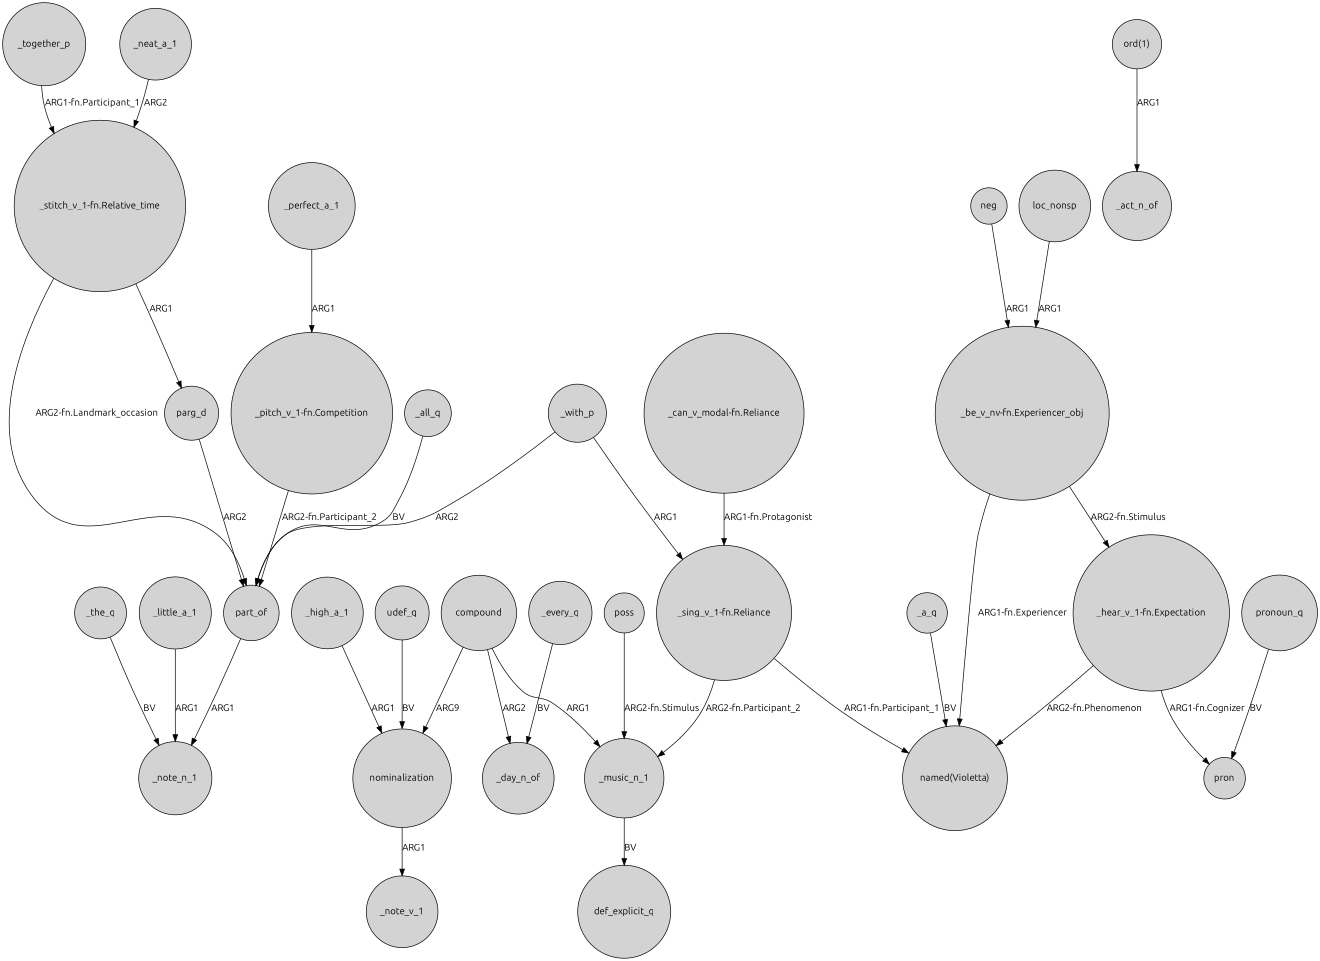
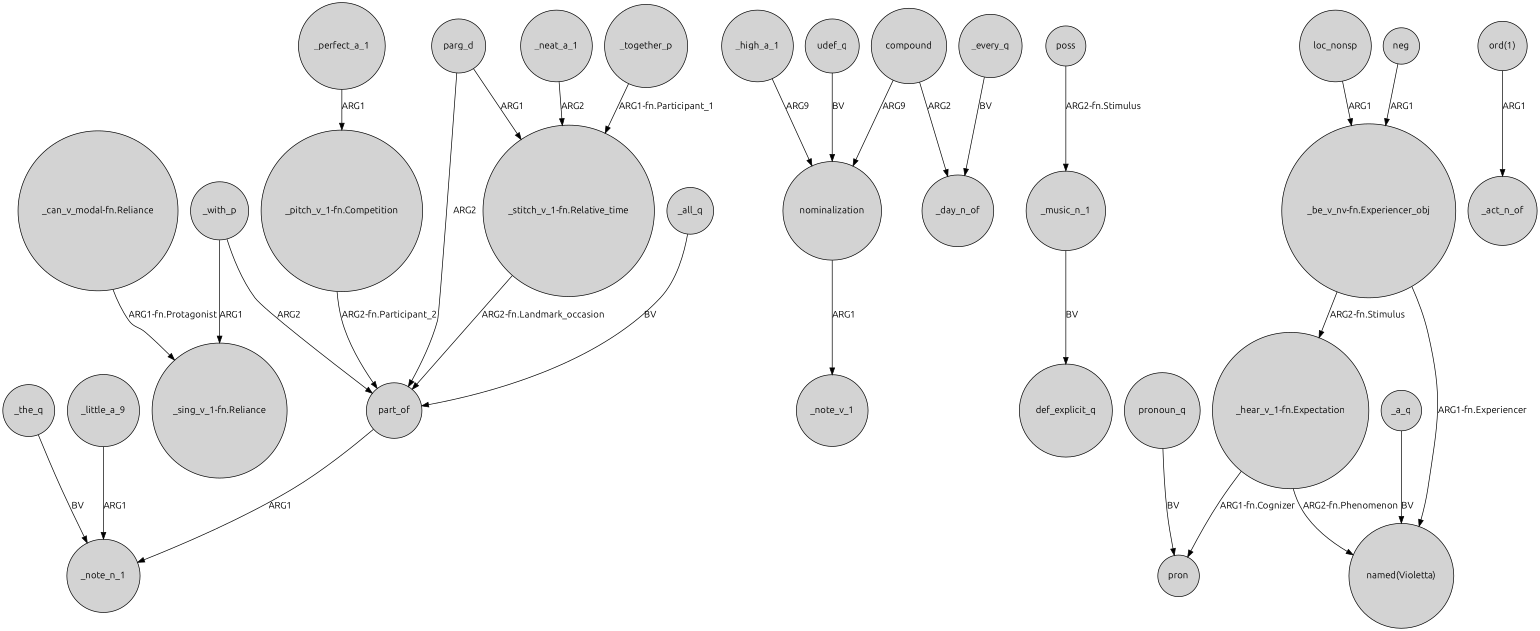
(158, 333) -> (495, 101)
(175, 613) -> (103, 411)
(543, 699) -> none
(383, 708) -> (798, 107)
(836, 708) -> none
(695, 721) -> none
